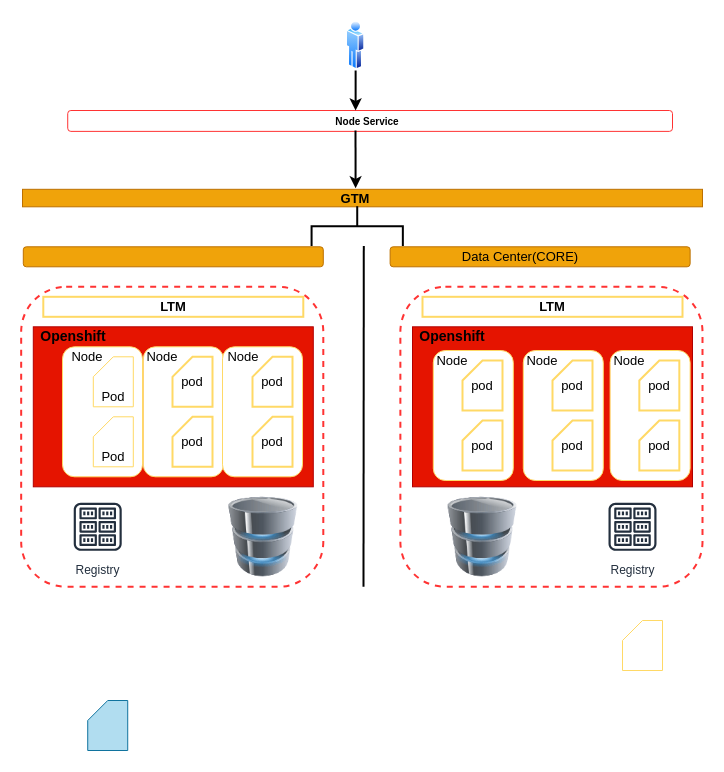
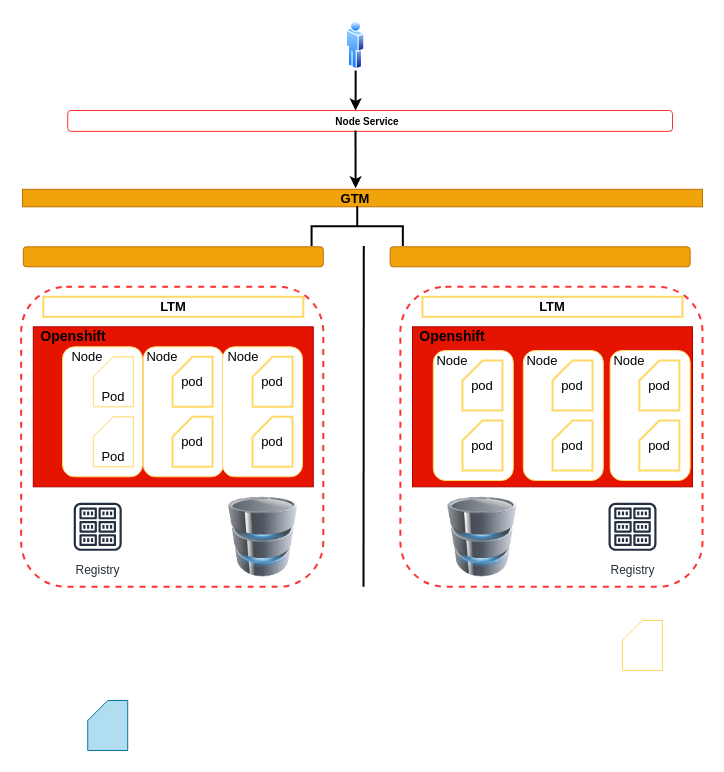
(521, 257) -> none
